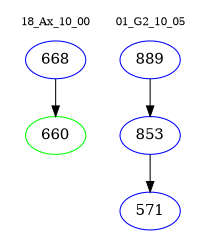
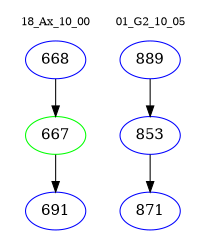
(56, 135) -> (56, 135)
none -> (56, 211)
(150, 211) -> (150, 211)
